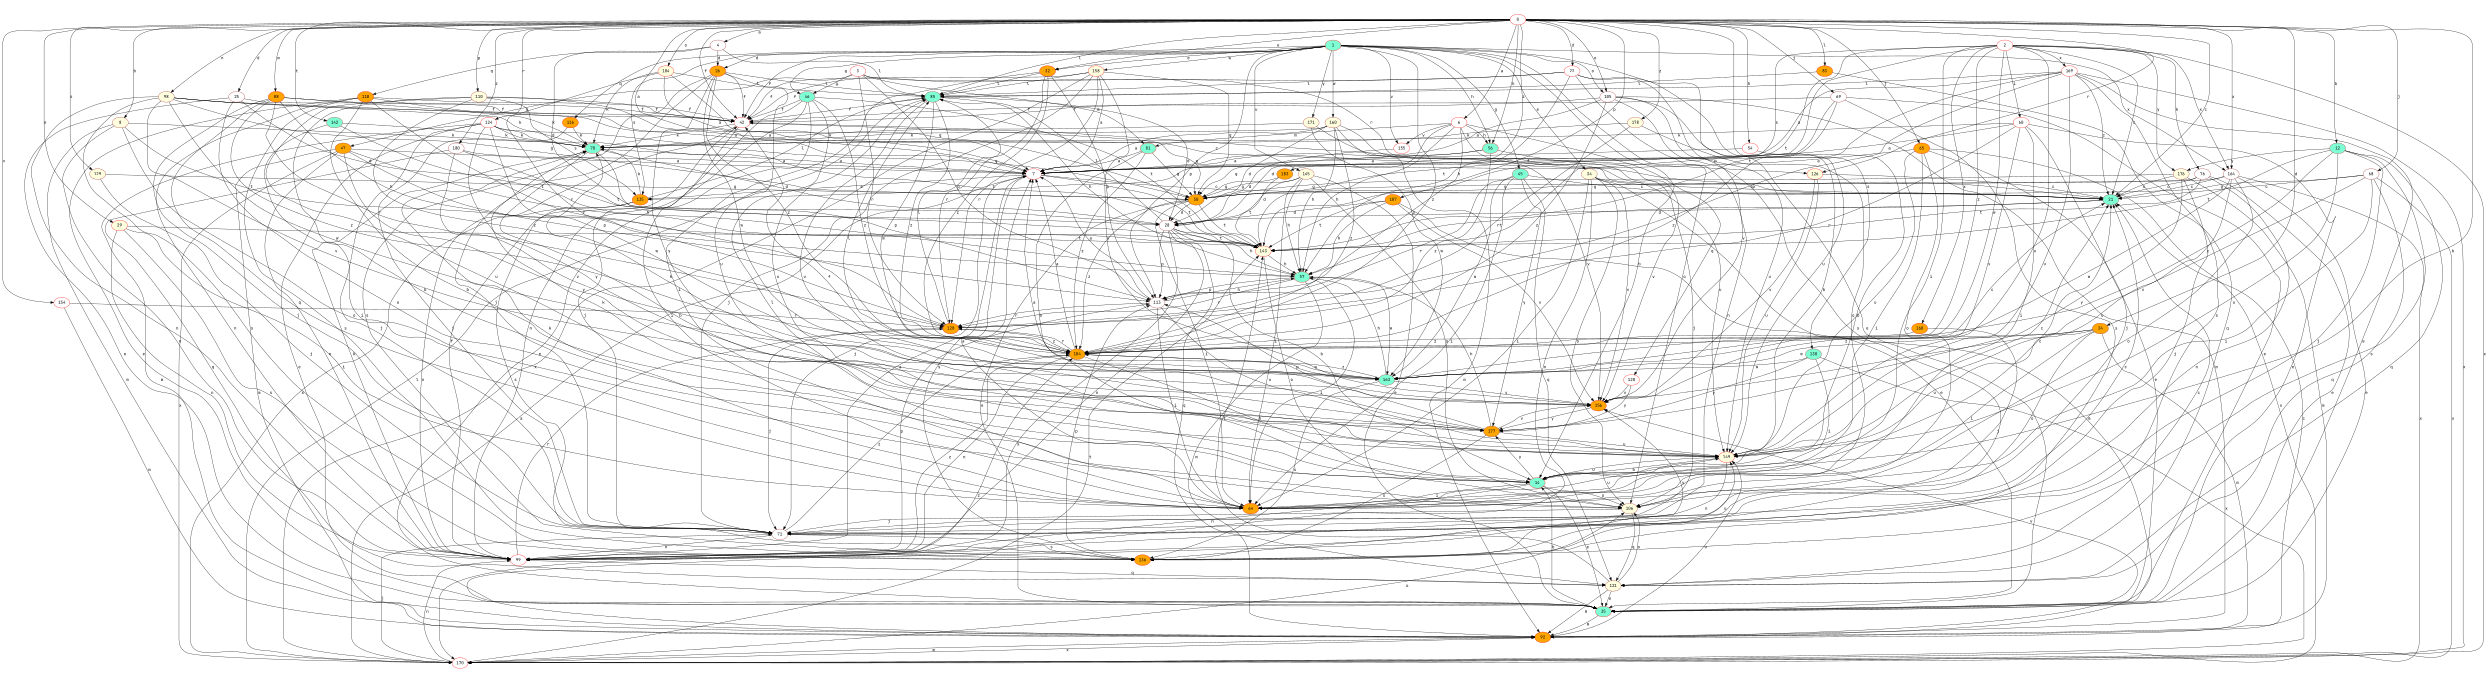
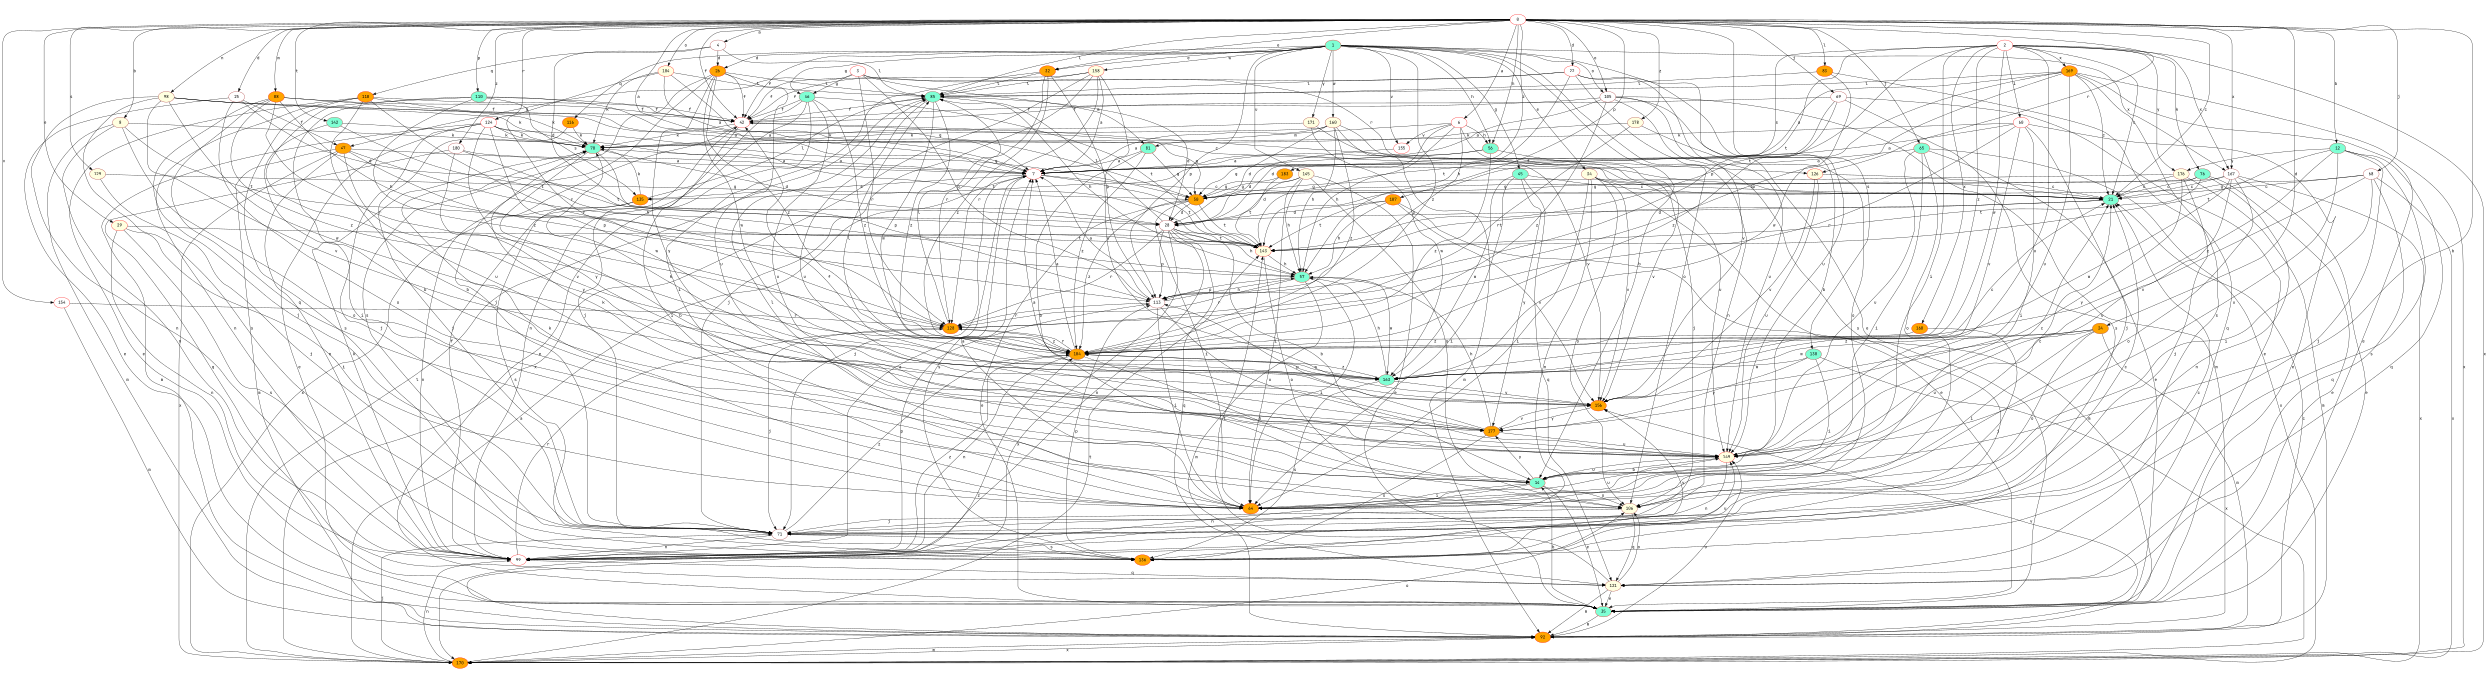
(725, 60) -> none
(2069, 71) -> (2069, 71)
(1220, 90) -> none
(479, 97) -> (479, 97)
(609, 117) -> (286, 121)
(1750, 148) -> none
(1922, 148) -> (1922, 148)
(1665, 162) -> (1602, 223)
(677, 170) -> none
(2202, 174) -> (2202, 174)
(2231, 174) -> (2231, 174)
none -> (1669, 269)
(1242, 304) -> (1079, 287)
(1632, 380) -> none
(460, 663) -> (460, 663)
